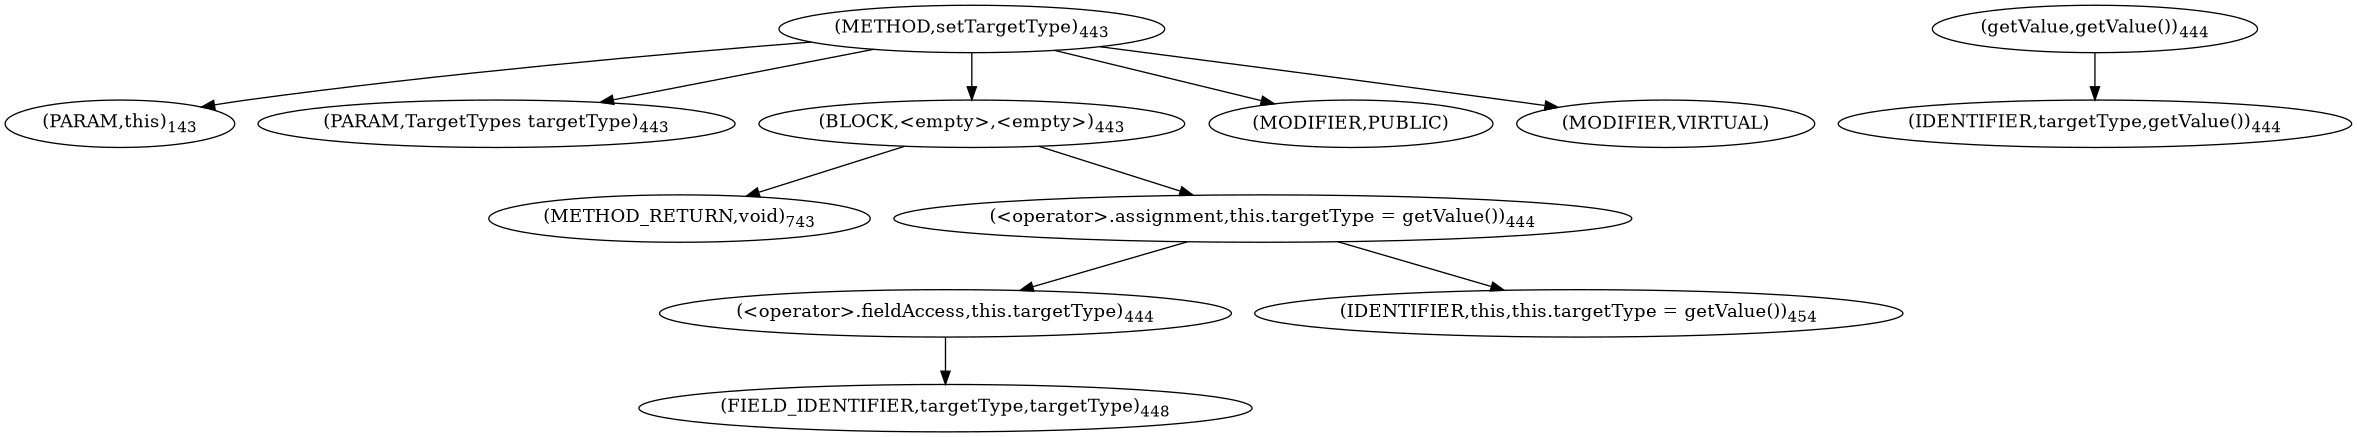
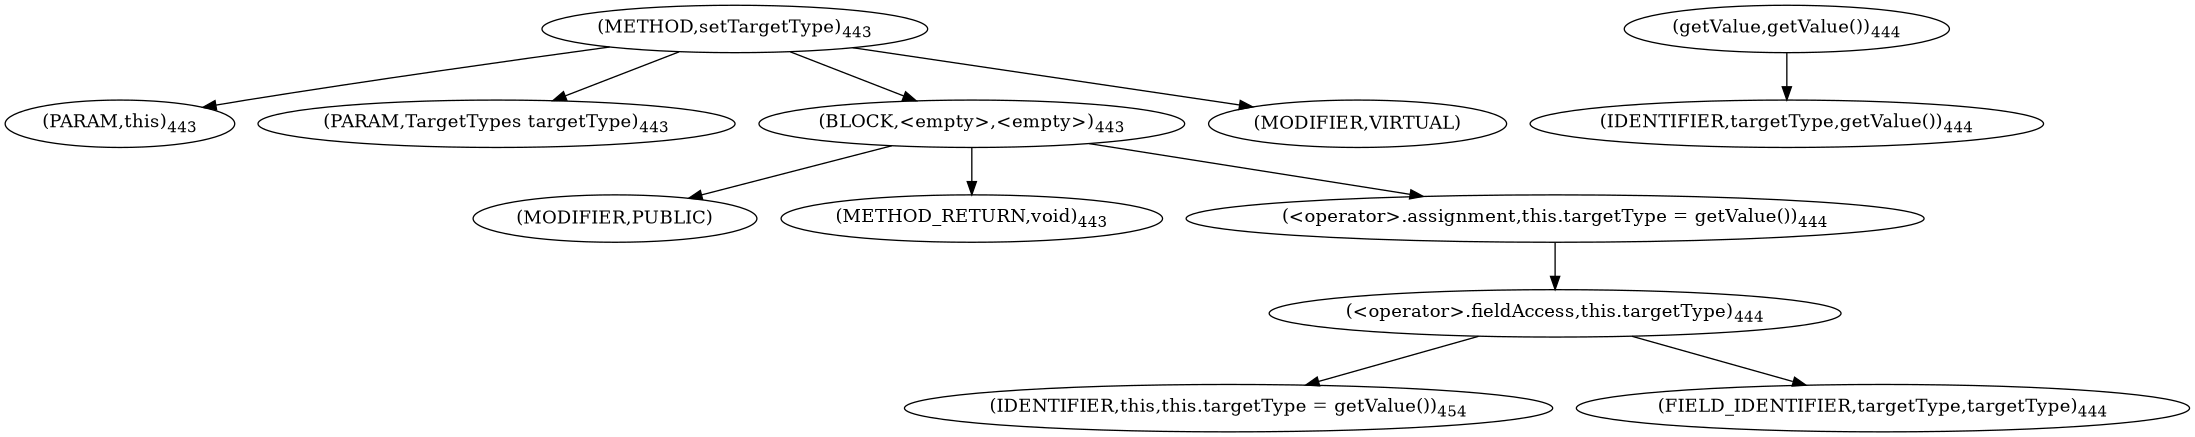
(1158, 76) -> (797, 170)
(182, 122) -> (182, 122)
(801, 217) -> (1093, 217)
(1414, 264) -> (1399, 359)
(1155, 406) -> (2093, 406)
